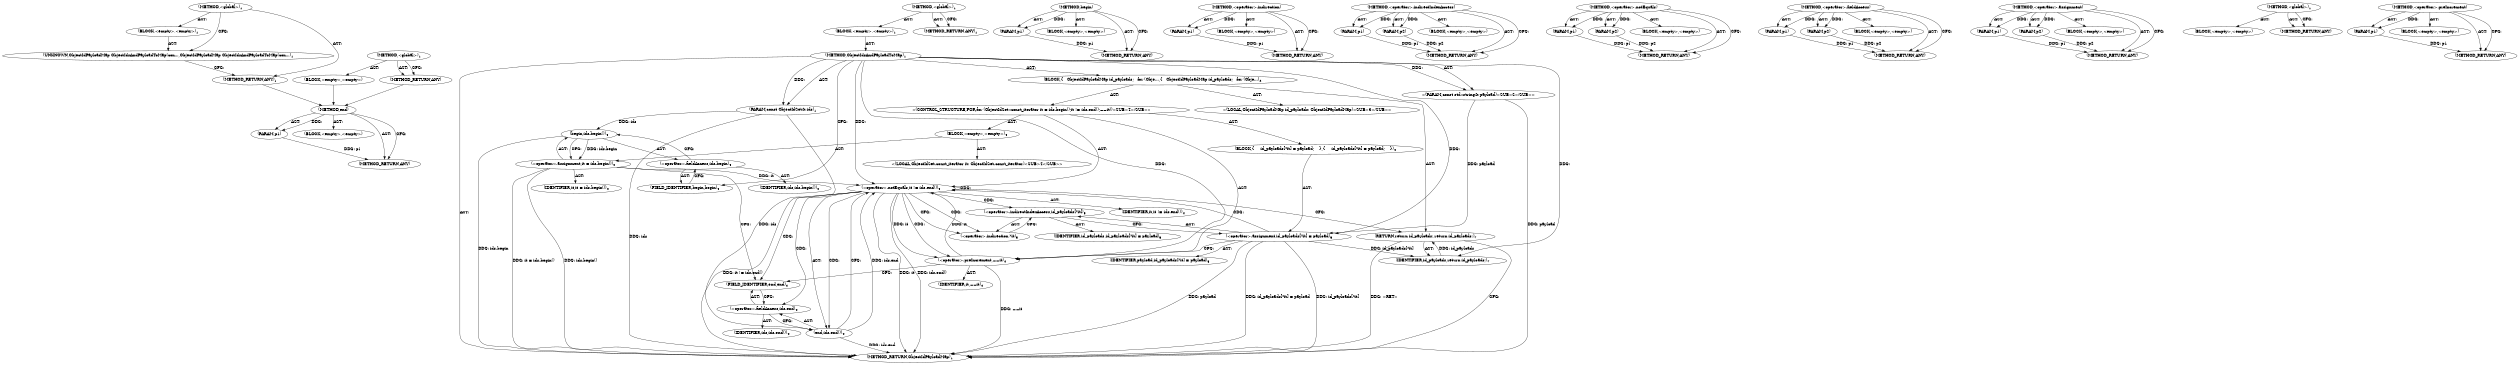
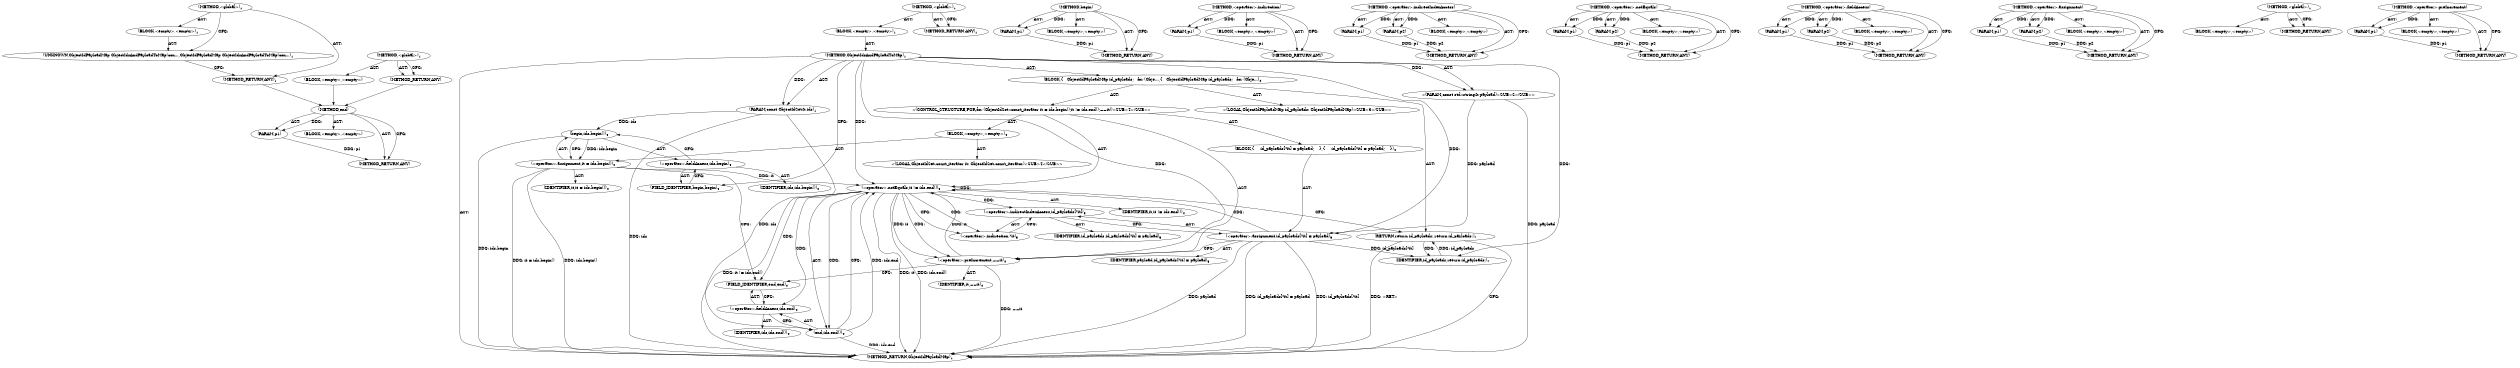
(1430, 249) -> (1430, 249)
